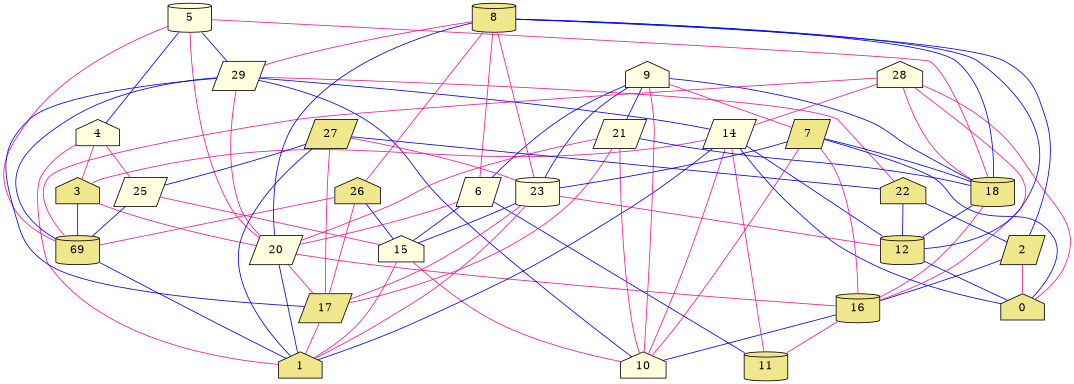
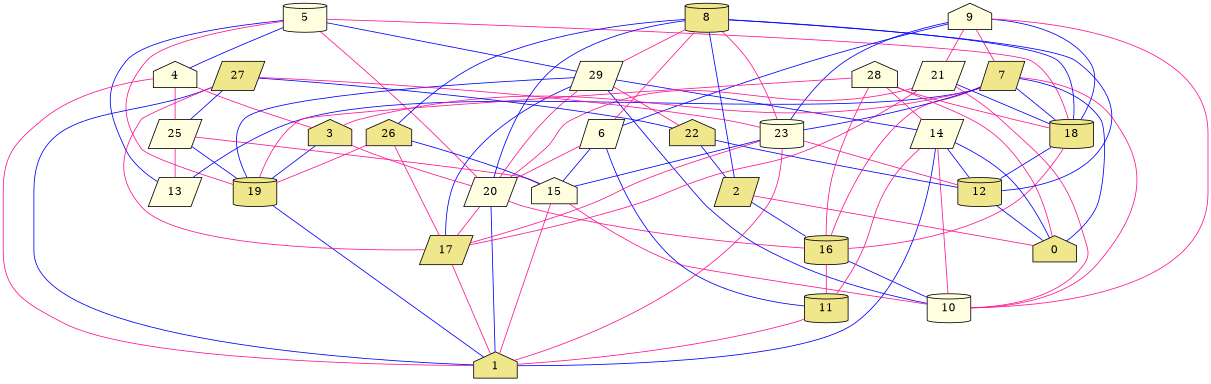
(427, 103) -> (531, 45)
(634, 104) -> (955, 45)
(382, 151) -> (742, 111)
none -> (175, 192)
(78, 250) -> (255, 192)
none -> (662, 349)
(643, 366) -> (949, 308)
